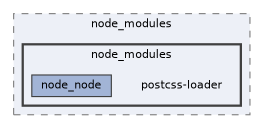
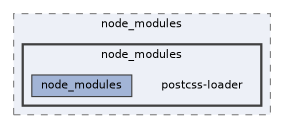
(72, 86) -> (82, 86)
